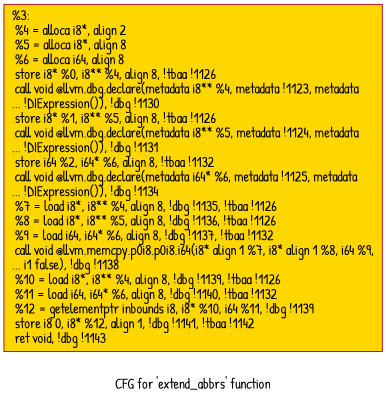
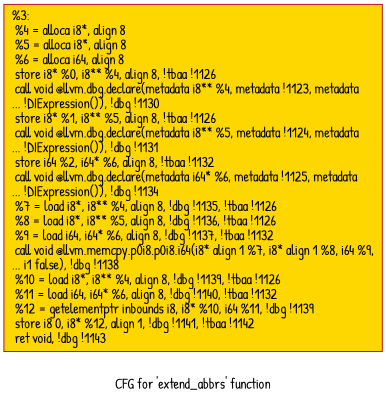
(69, 31) -> (69, 31)
